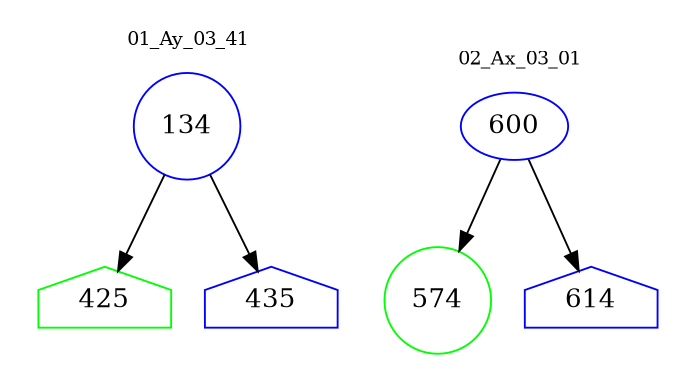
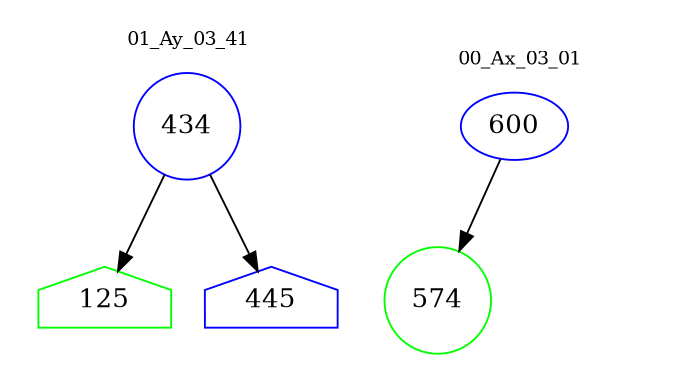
(520, 60) -> (520, 60)
(187, 126) -> (187, 126)
(105, 300) -> (105, 300)
(271, 300) -> (271, 300)
(591, 300) -> none
